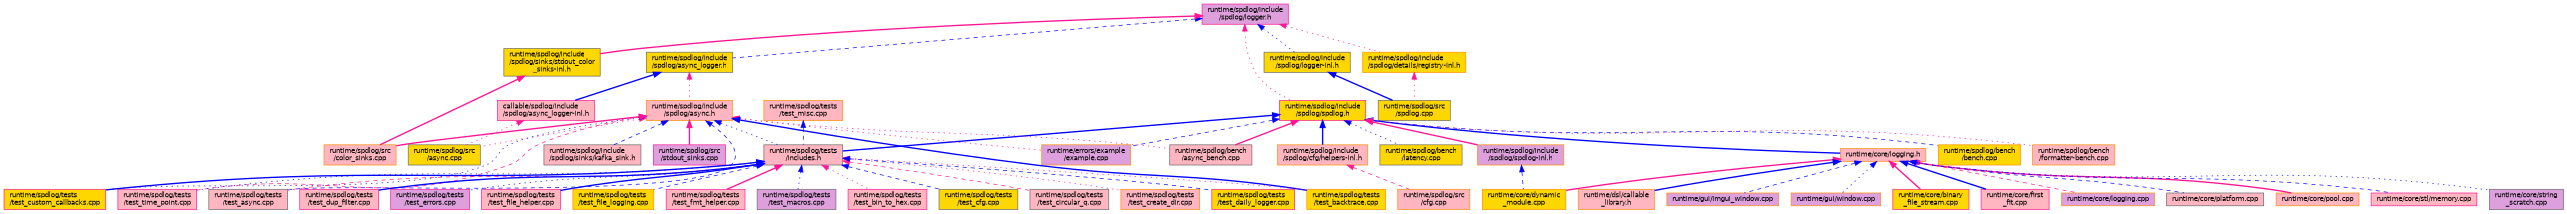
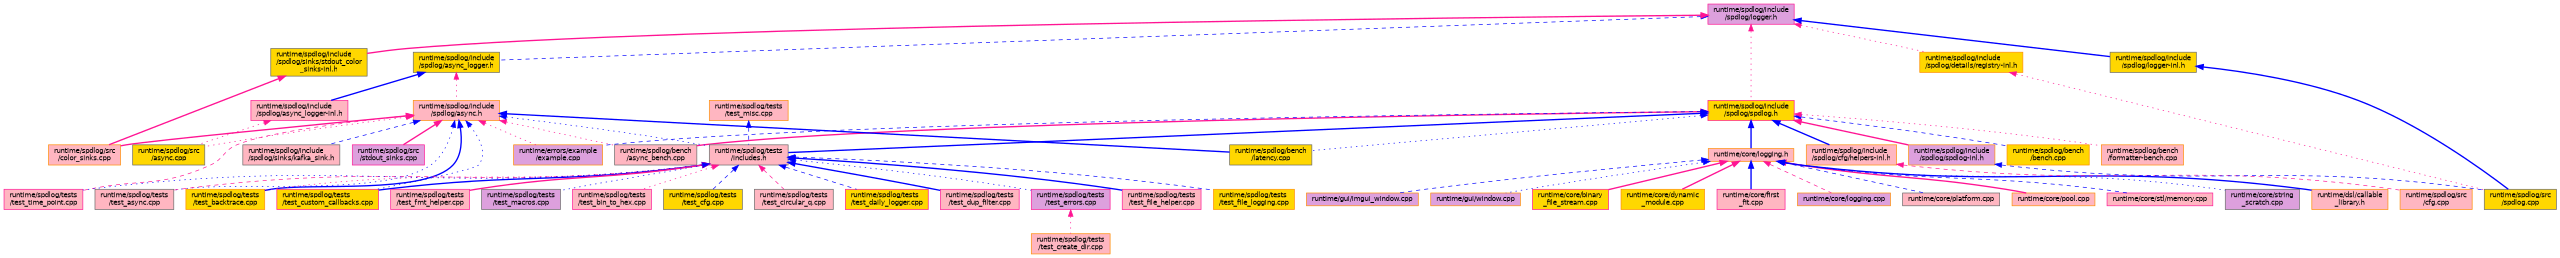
(1279, 40) -> (1955, 39)
(546, 110) -> (299, 110)
none -> (922, 136)
(1006, 175) -> (1071, 225)
(1523, 181) -> (2316, 176)
(536, 188) -> (258, 186)
